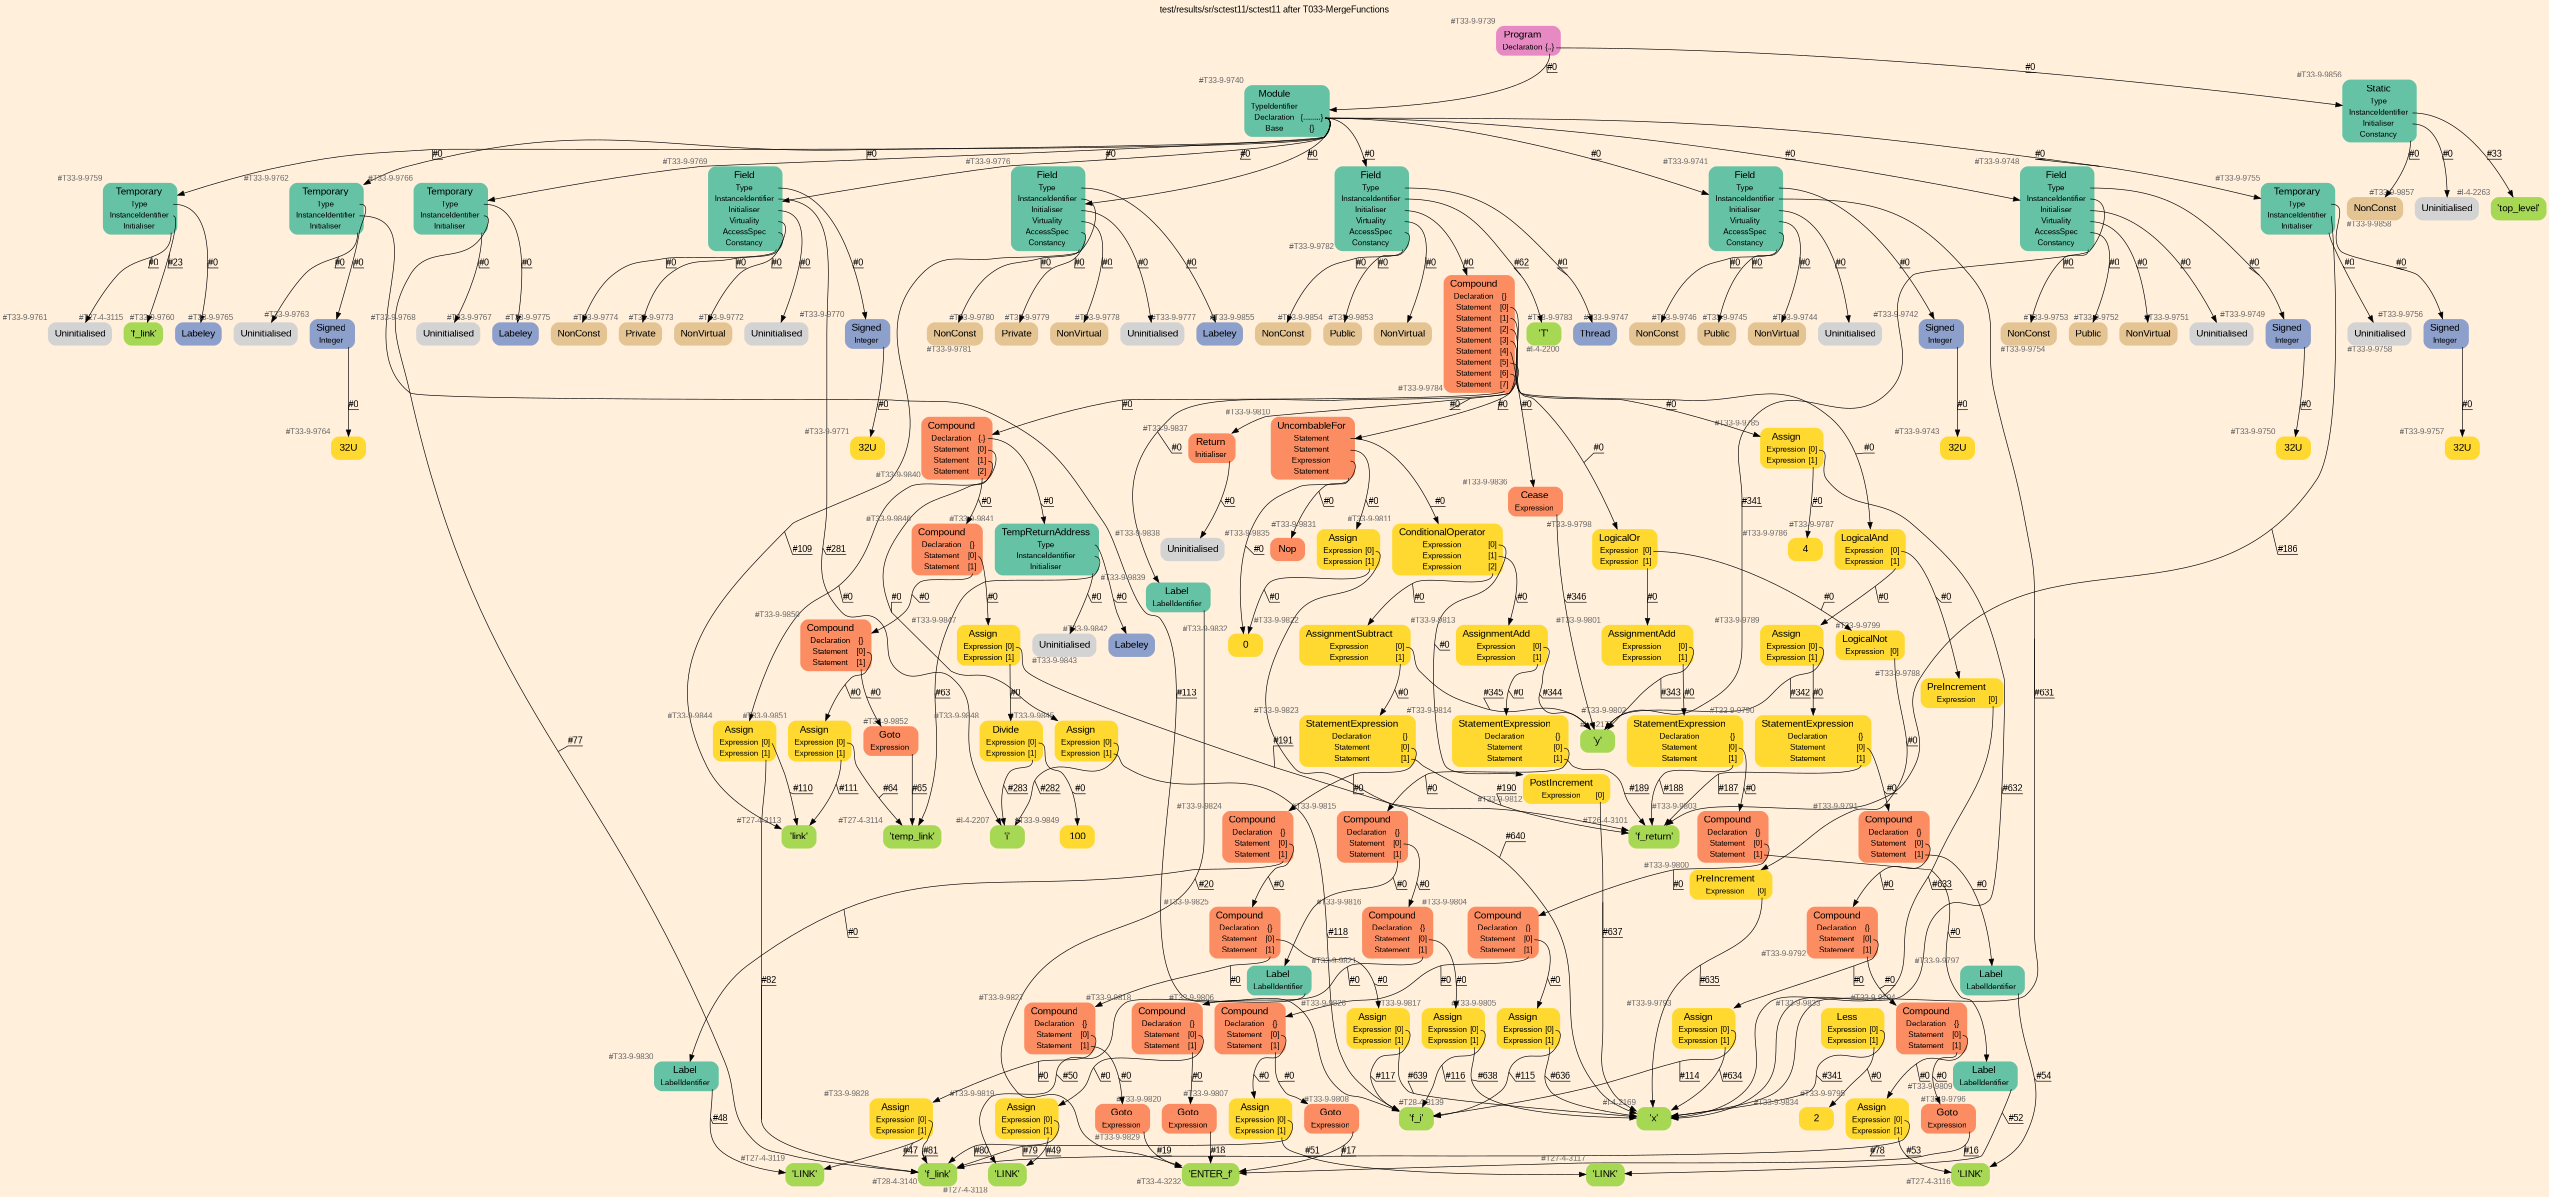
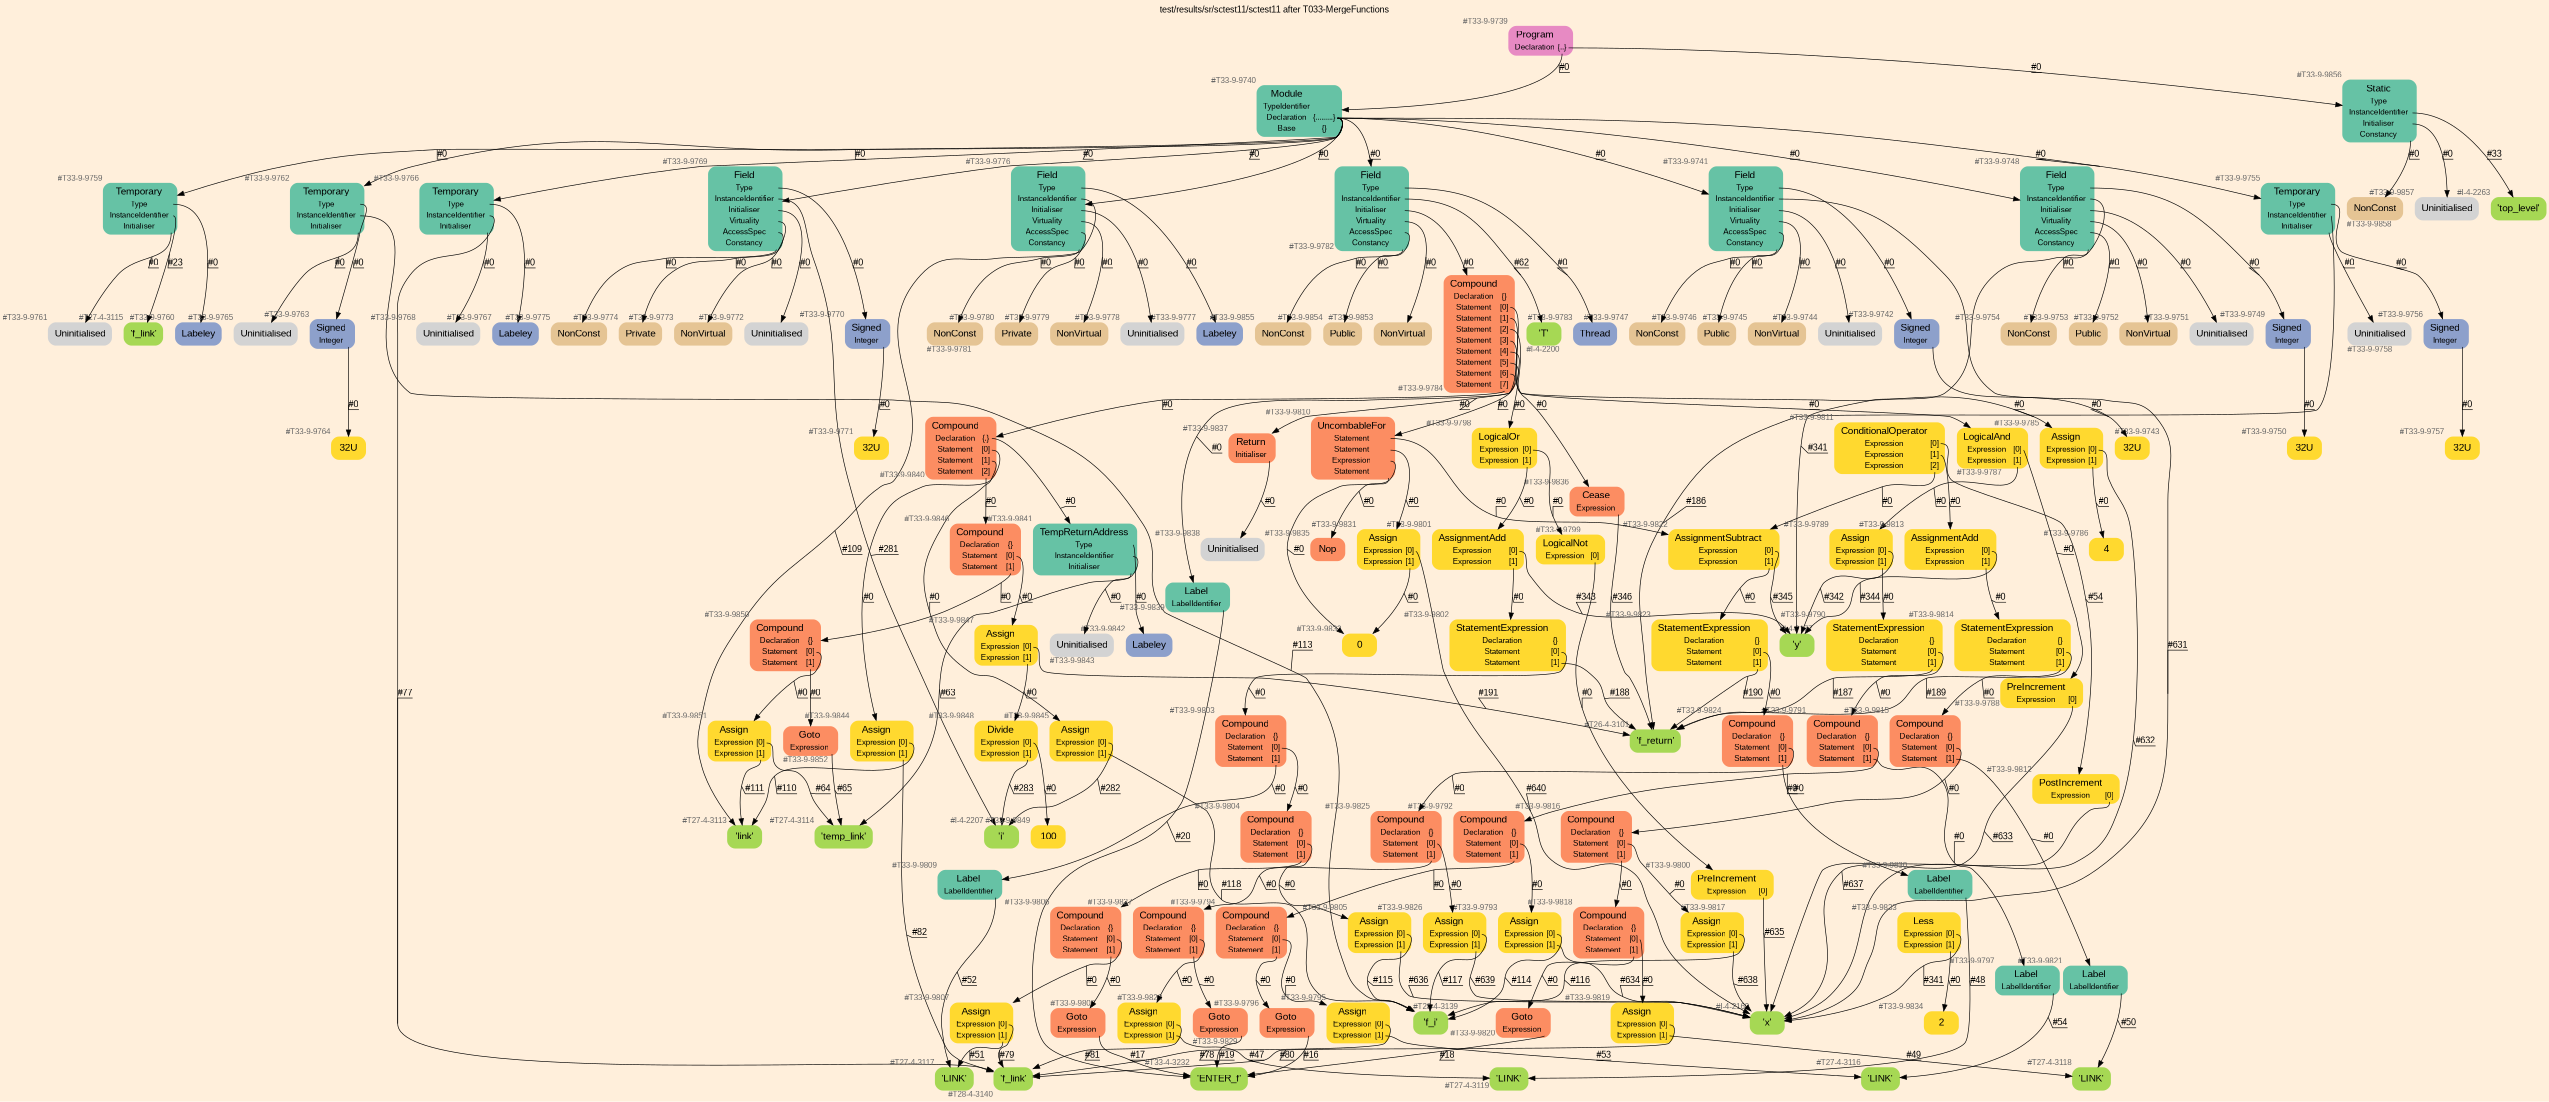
(1403, 466) -> (1511, 520)
(1568, 620) -> (1612, 623)
(1445, 645) -> (2096, 597)
